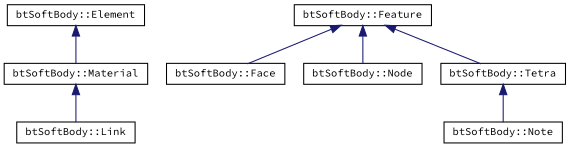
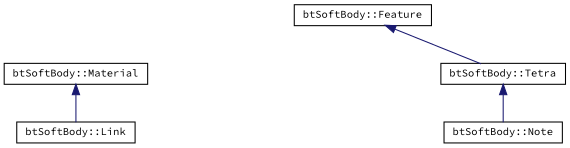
(76, 15) -> none
(226, 74) -> none
(363, 74) -> none
